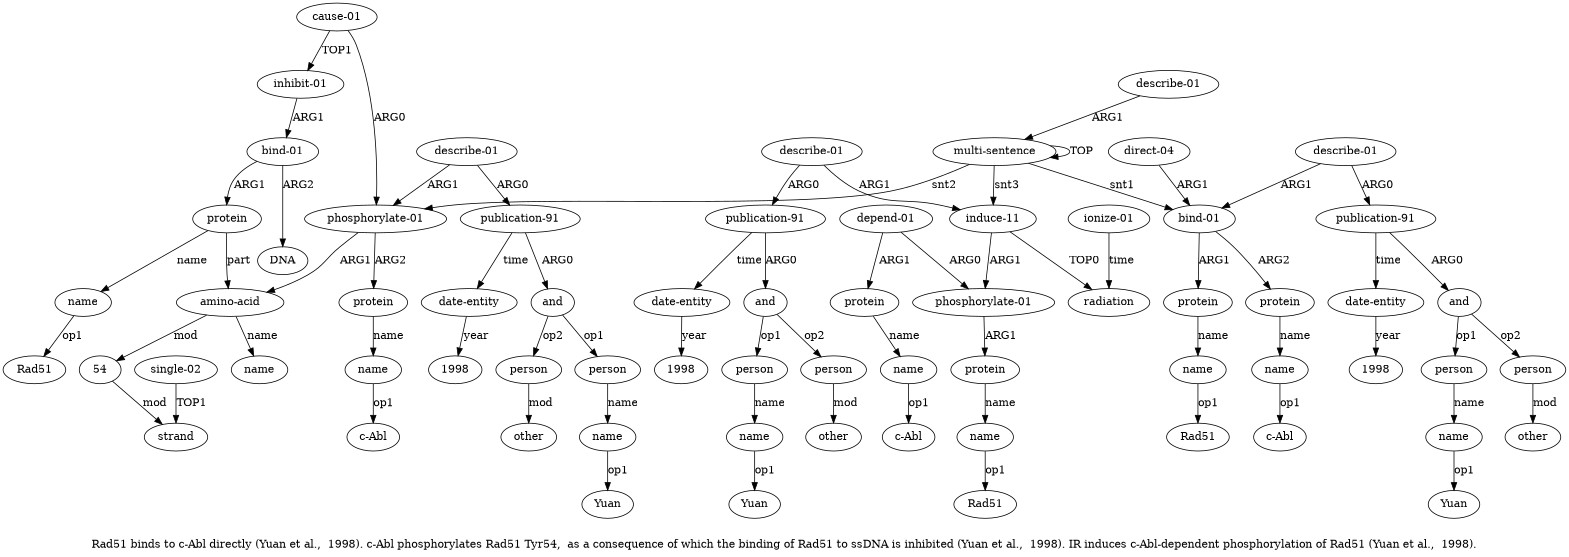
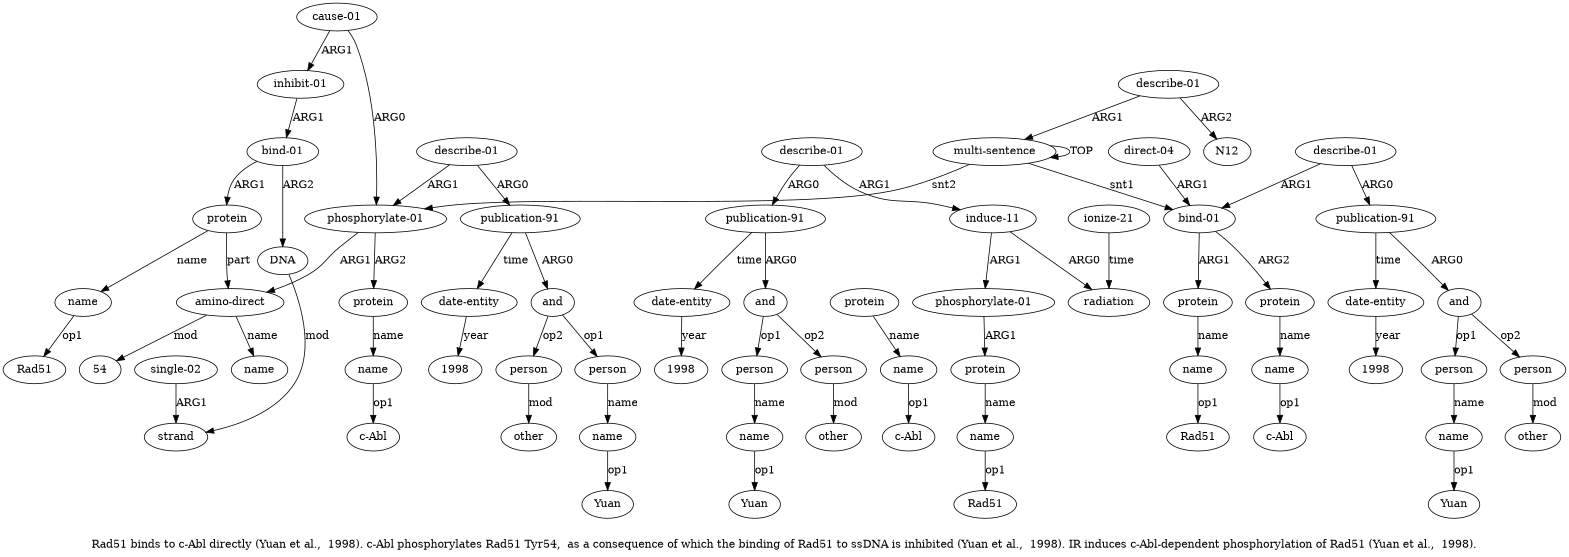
(337, 51) -> (337, 51)
none -> (1227, 152)
(994, 181) -> none
(886, 219) -> none
(1109, 219) -> (1109, 219)
(1085, 261) -> (1085, 261)
(230, 302) -> (230, 302)
(134, 400) -> (298, 376)
(192, 403) -> (192, 403)
